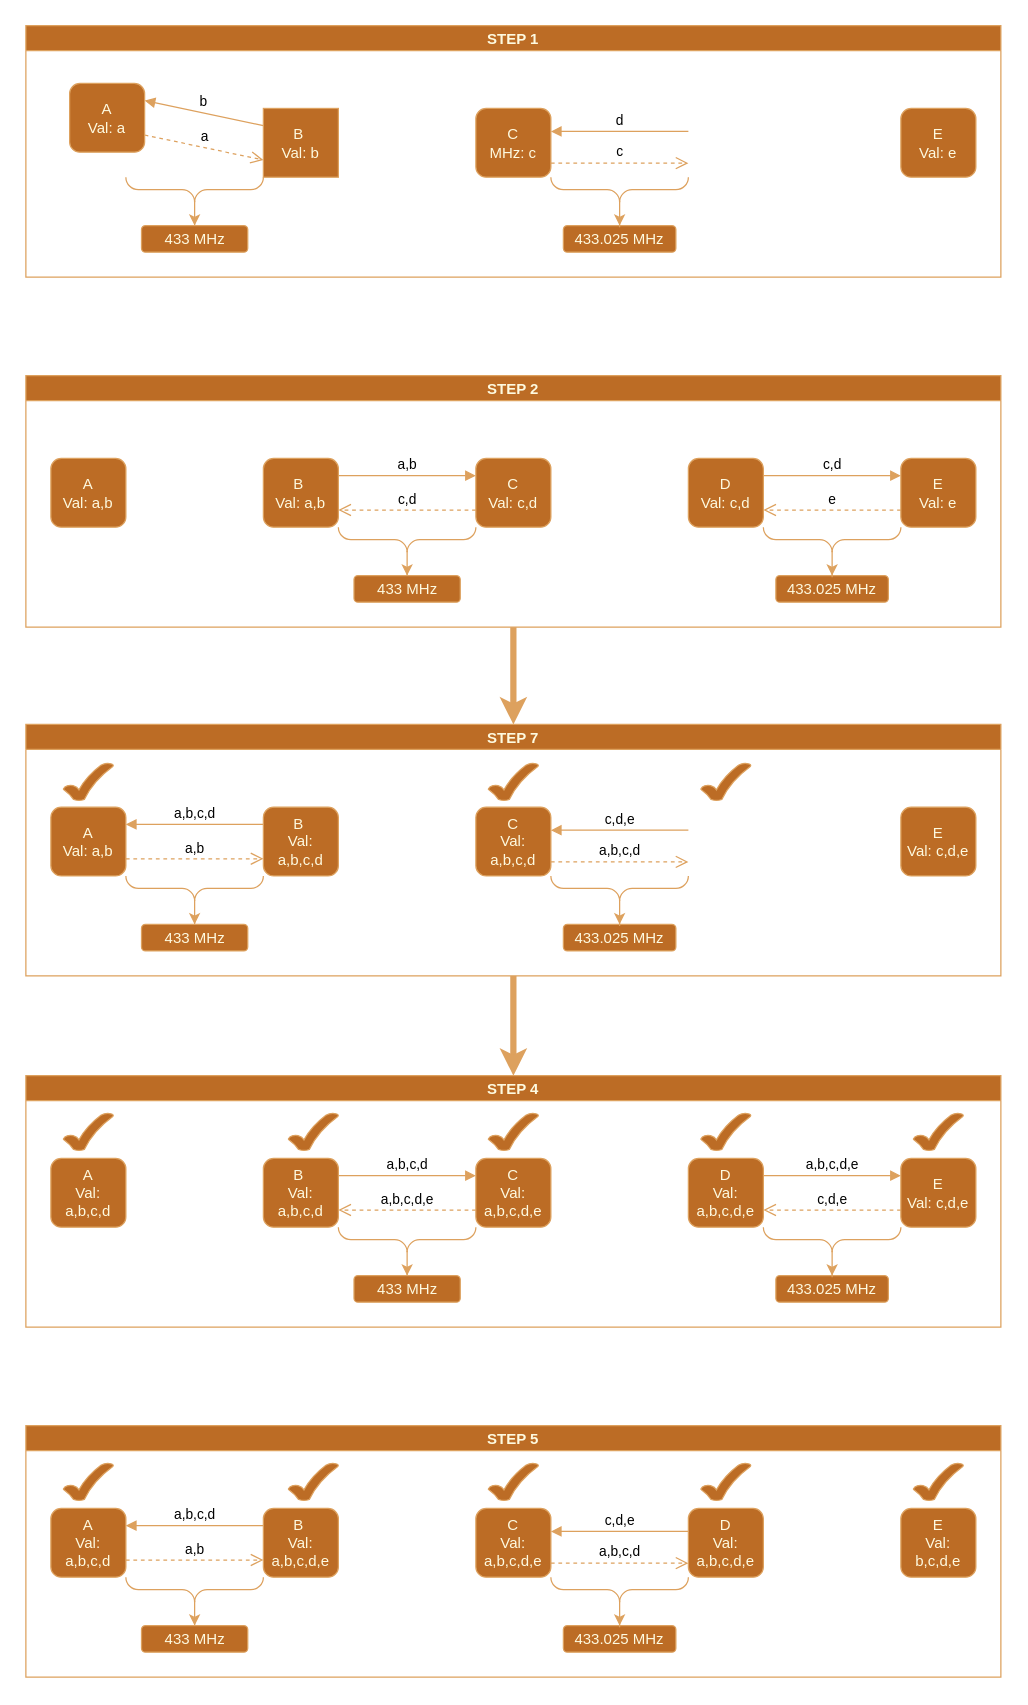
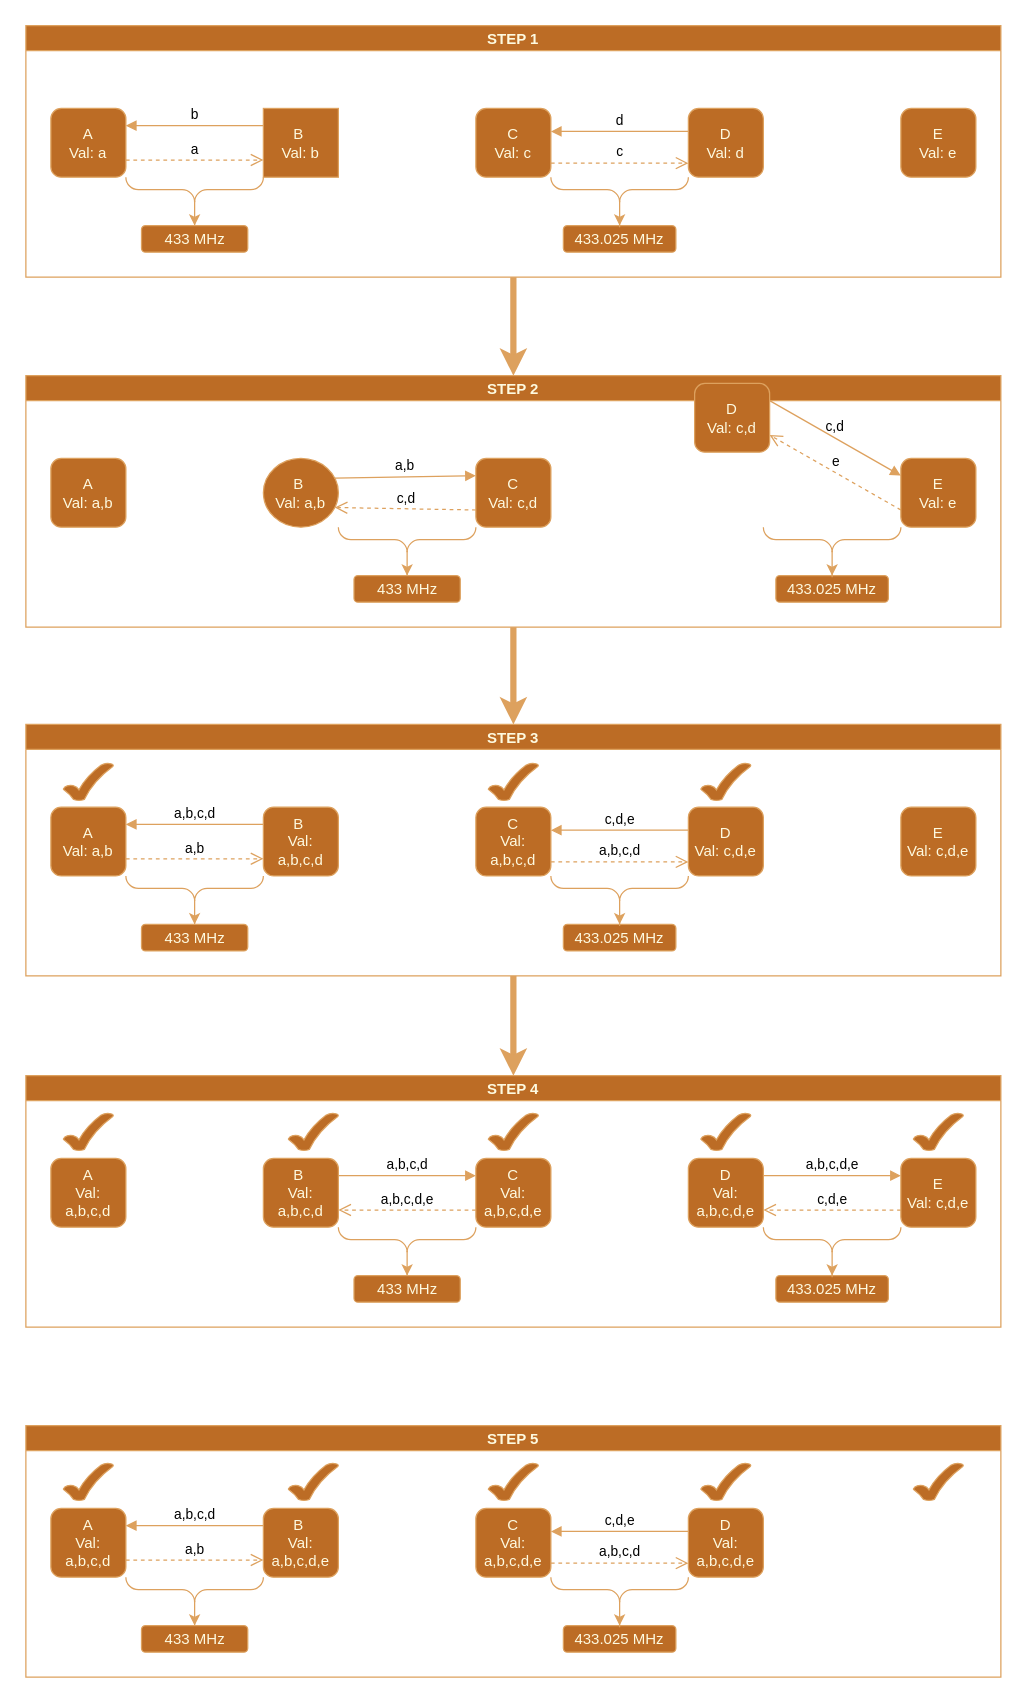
(107, 118) -> (88, 143)
(513, 143) -> (513, 143)
none -> (726, 143)
none -> (513, 319)
(301, 493) -> (301, 493)
(726, 493) -> (732, 418)
(513, 738) -> (513, 738)
none -> (726, 842)
(938, 1543) -> none
